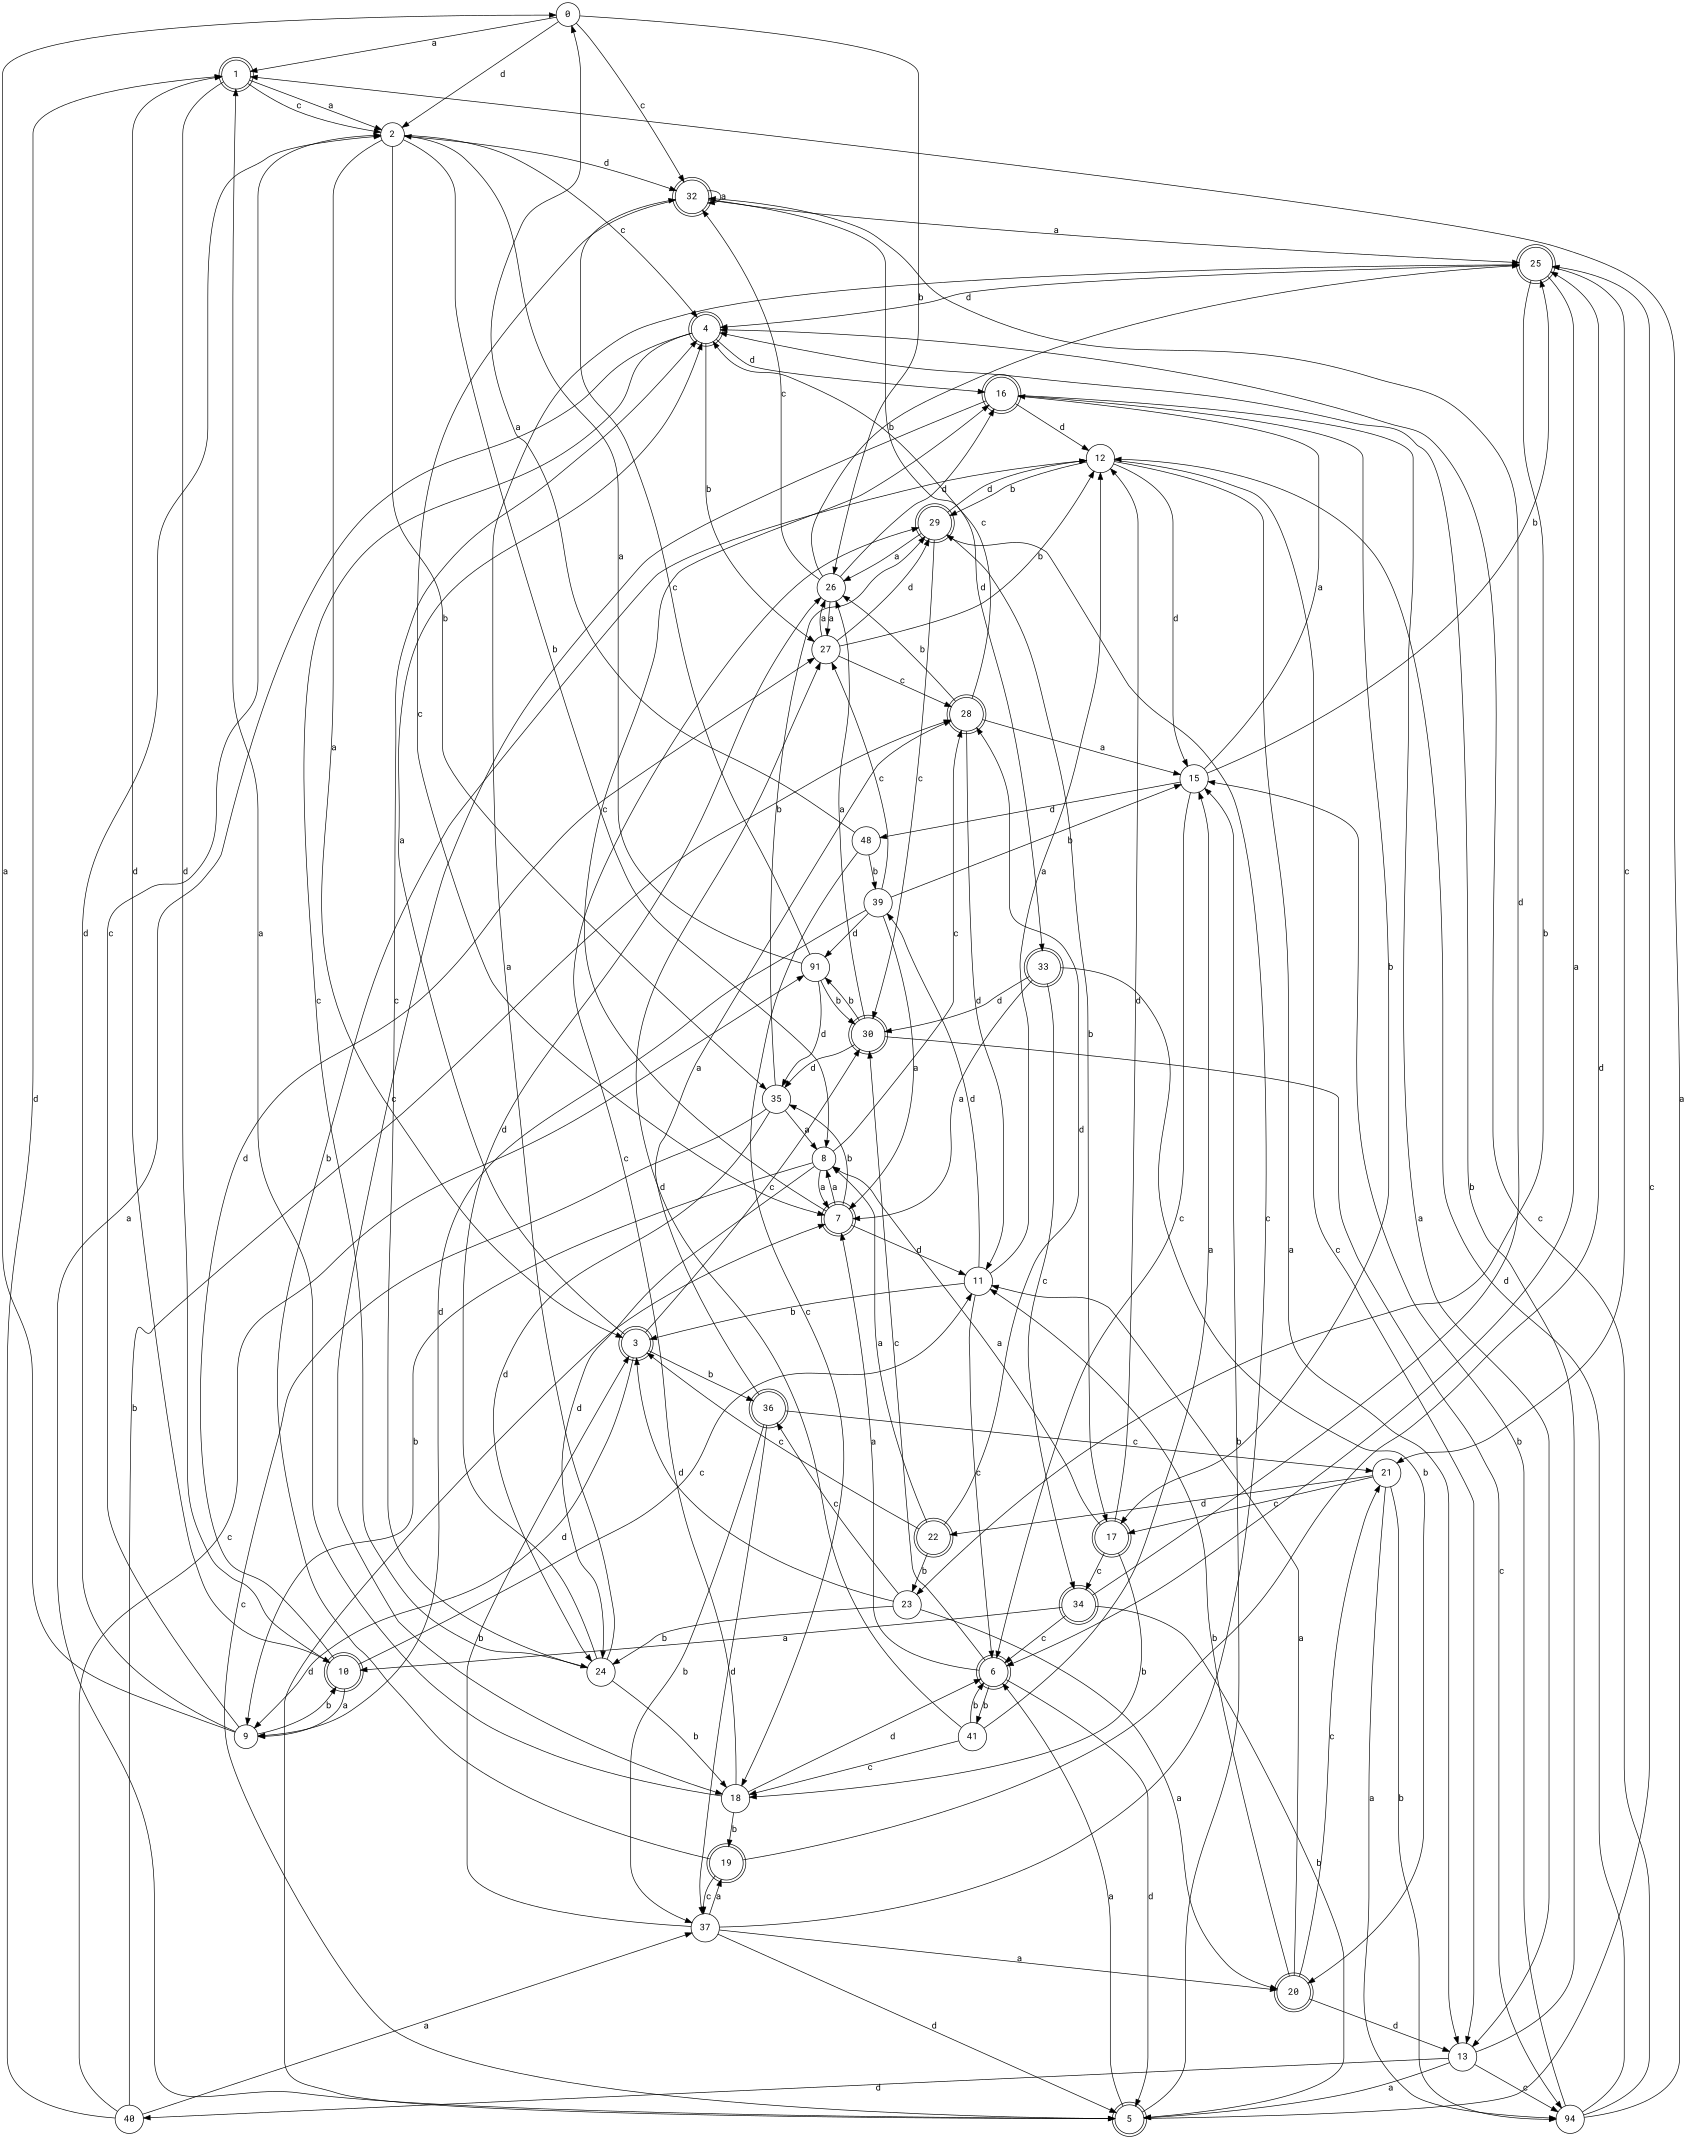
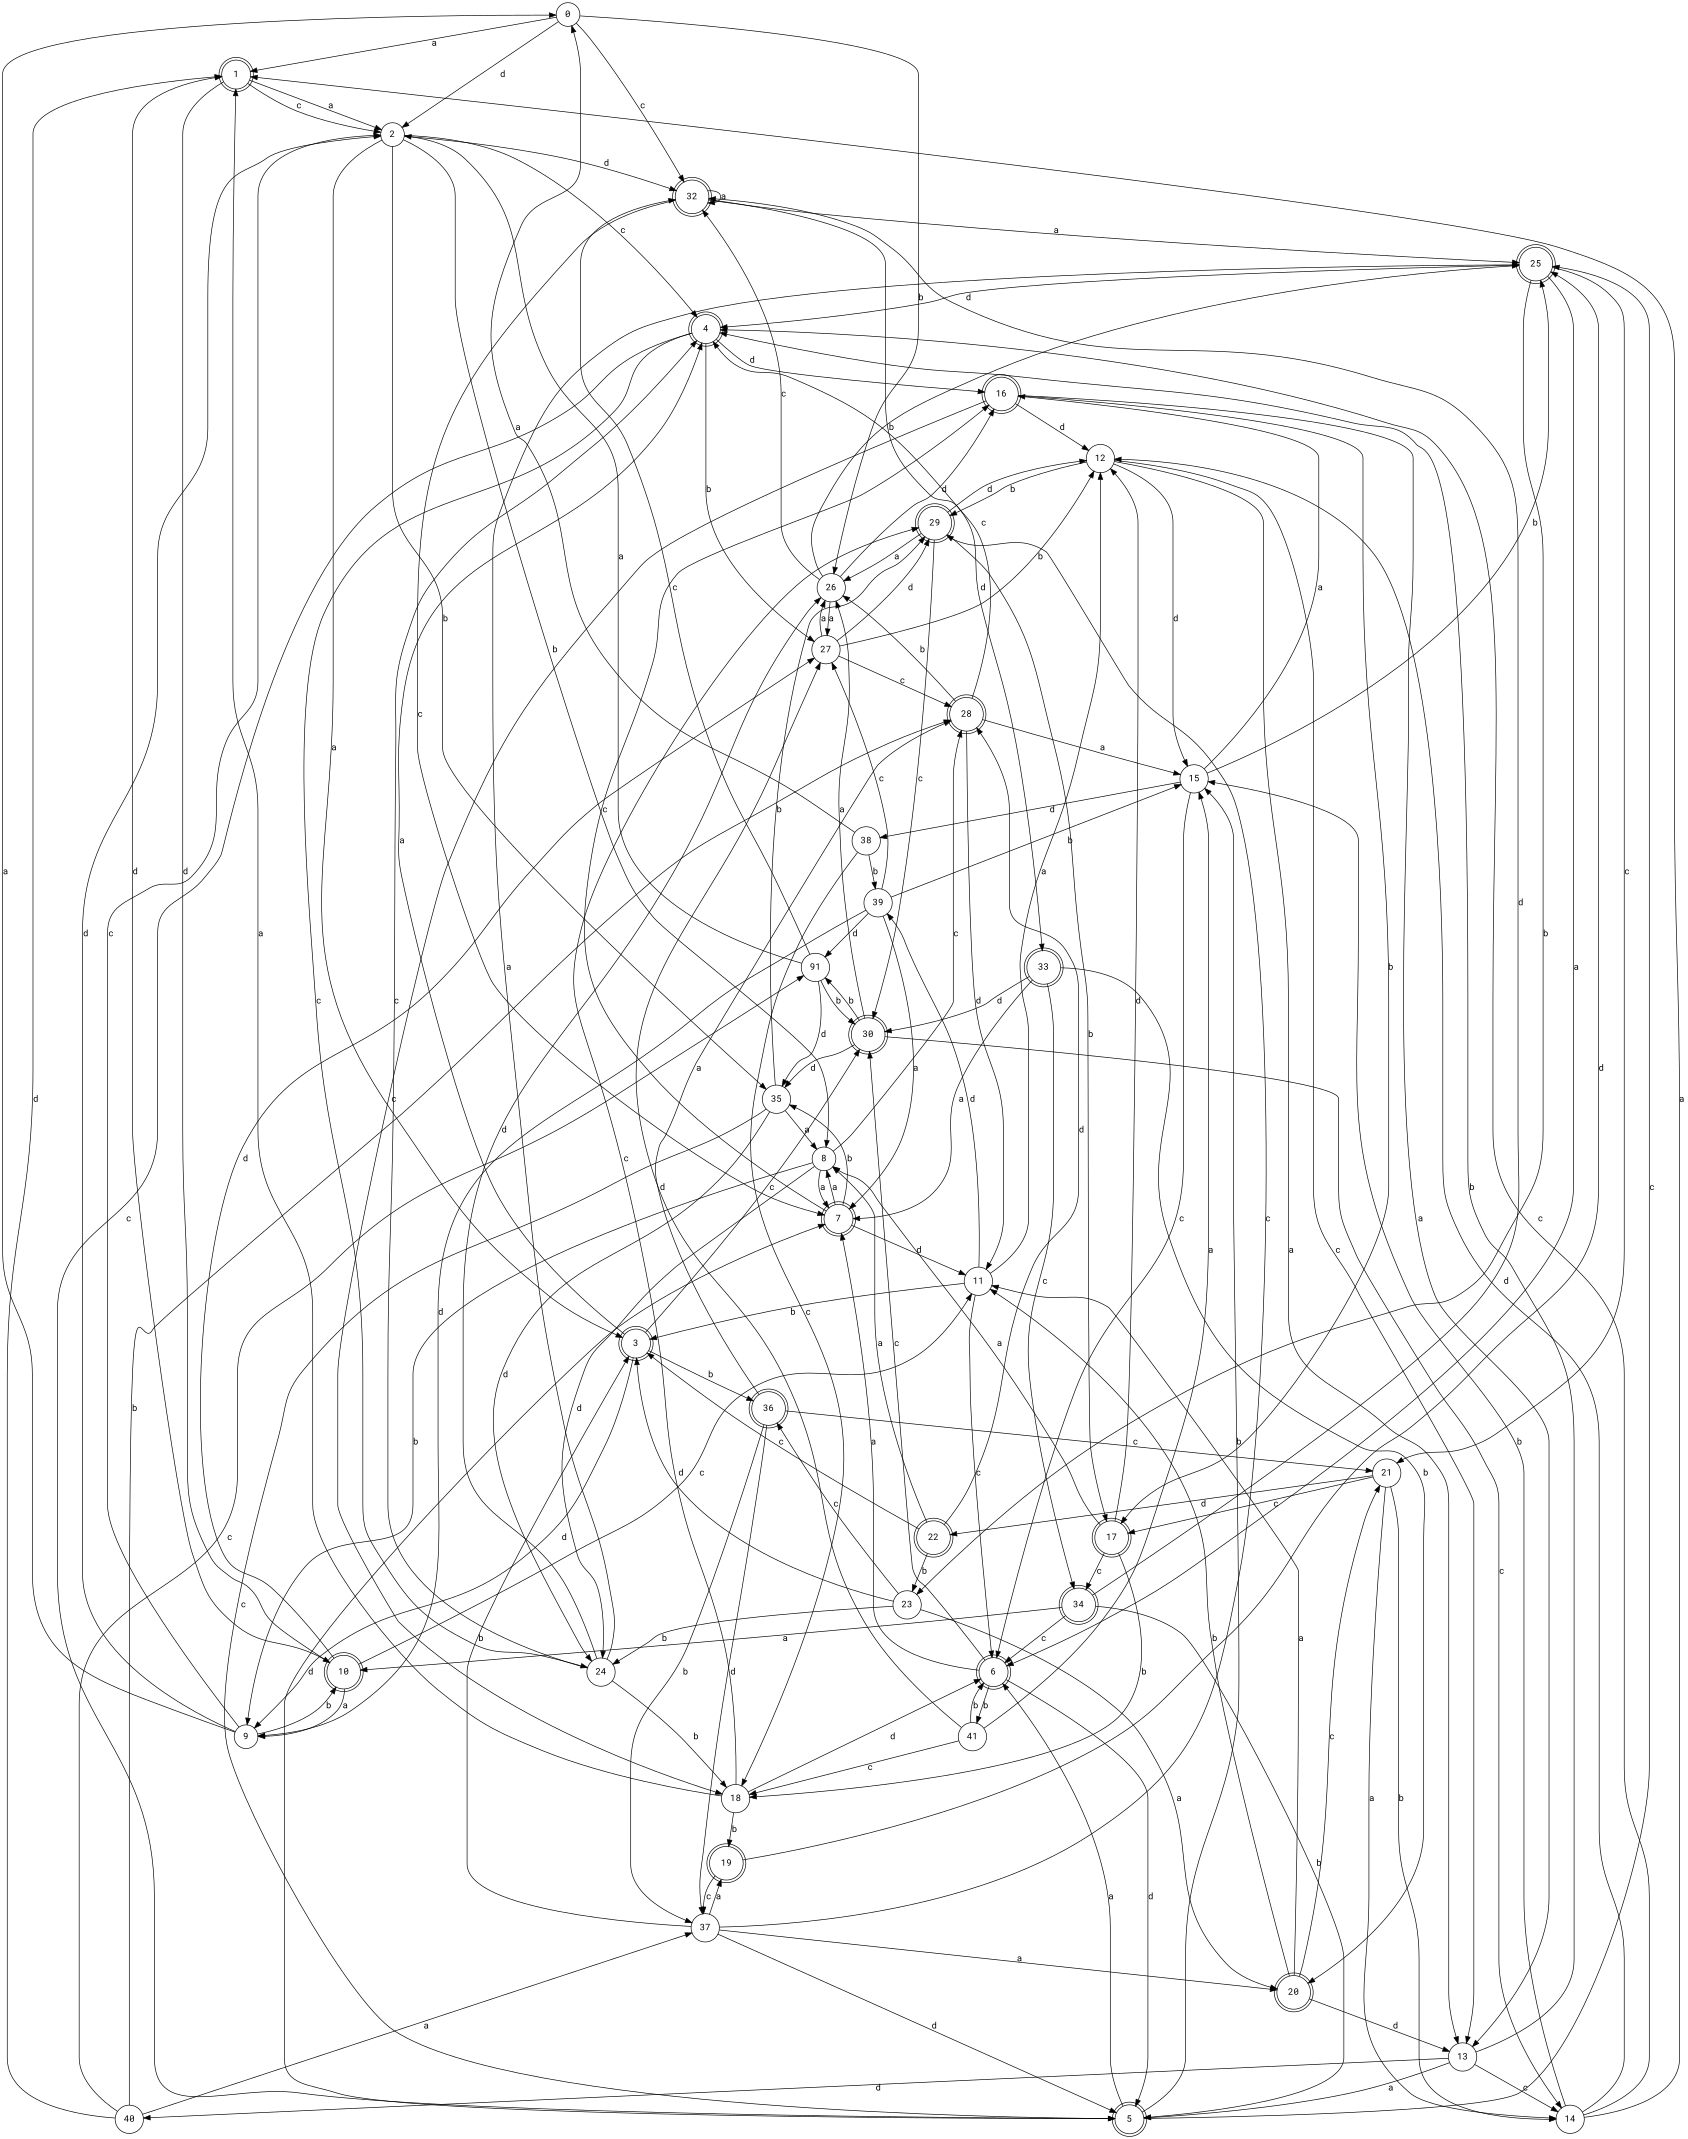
(866, 841) -> (866, 841)
(348, 1067) -> none
(129, 1219) -> (129, 1219)
(1570, 2119) -> (1570, 2119)
